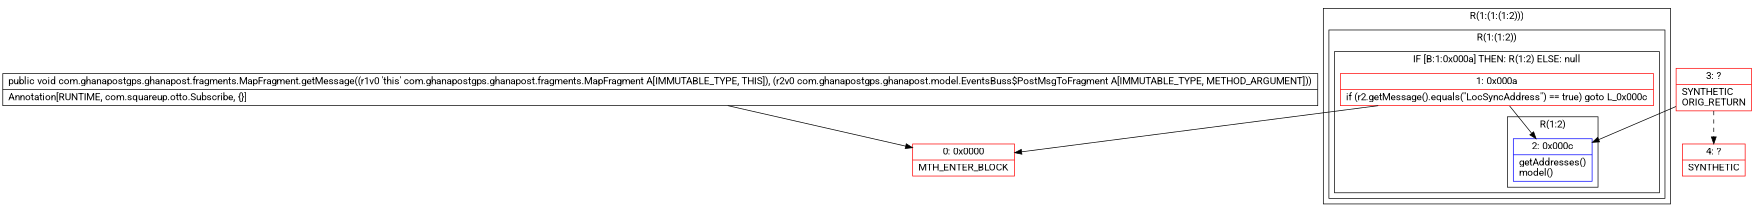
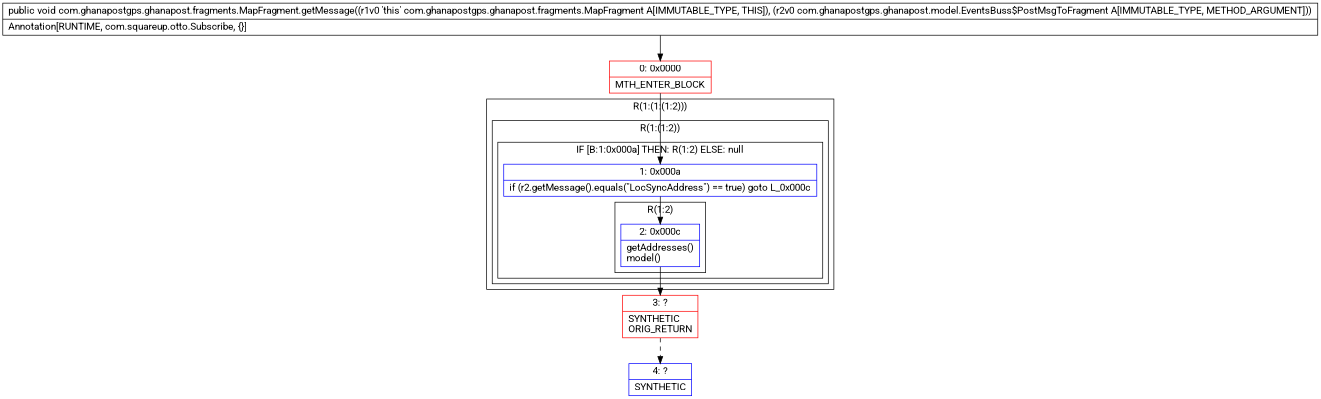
(1497, 90) -> (660, 180)
(1637, 123) -> (660, 277)
(1200, 129) -> (660, 125)
(1714, 160) -> (660, 380)
